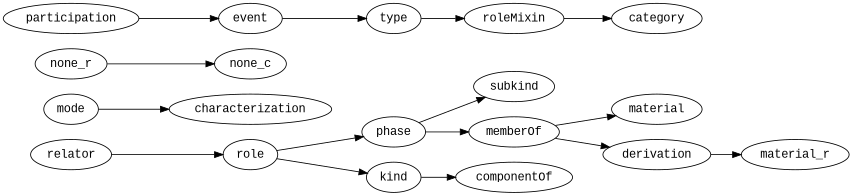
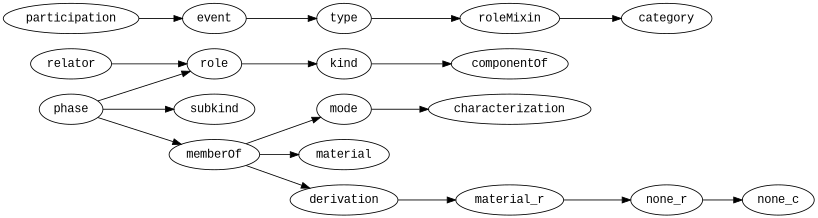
none -> (279, 132)
(316, 144) -> (140, 87)
none -> (593, 200)
